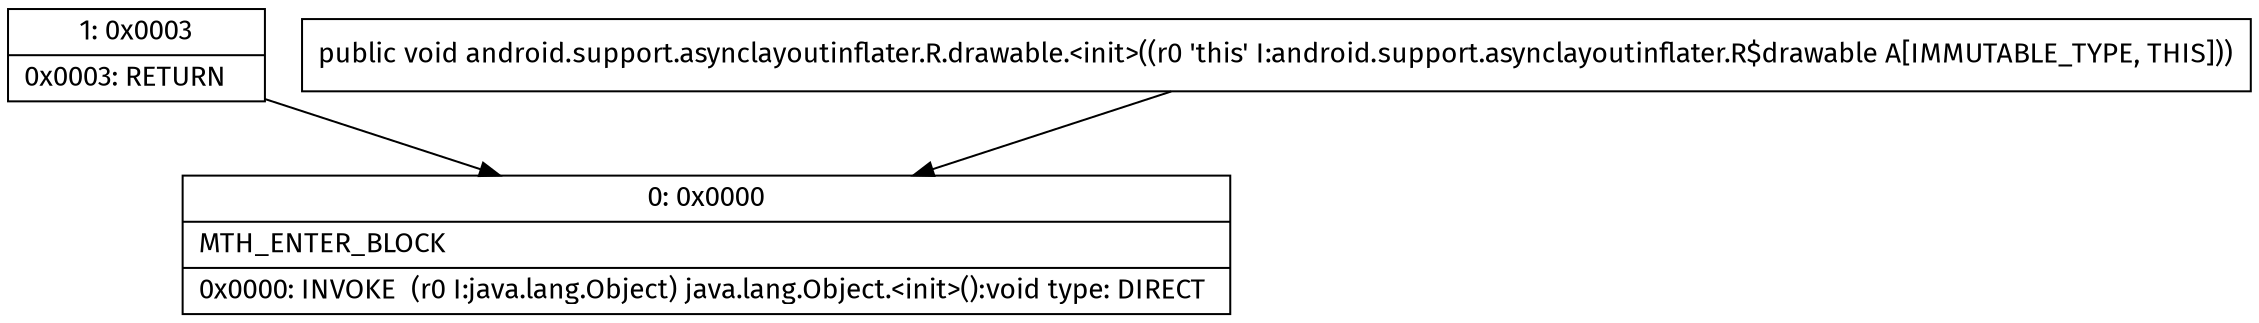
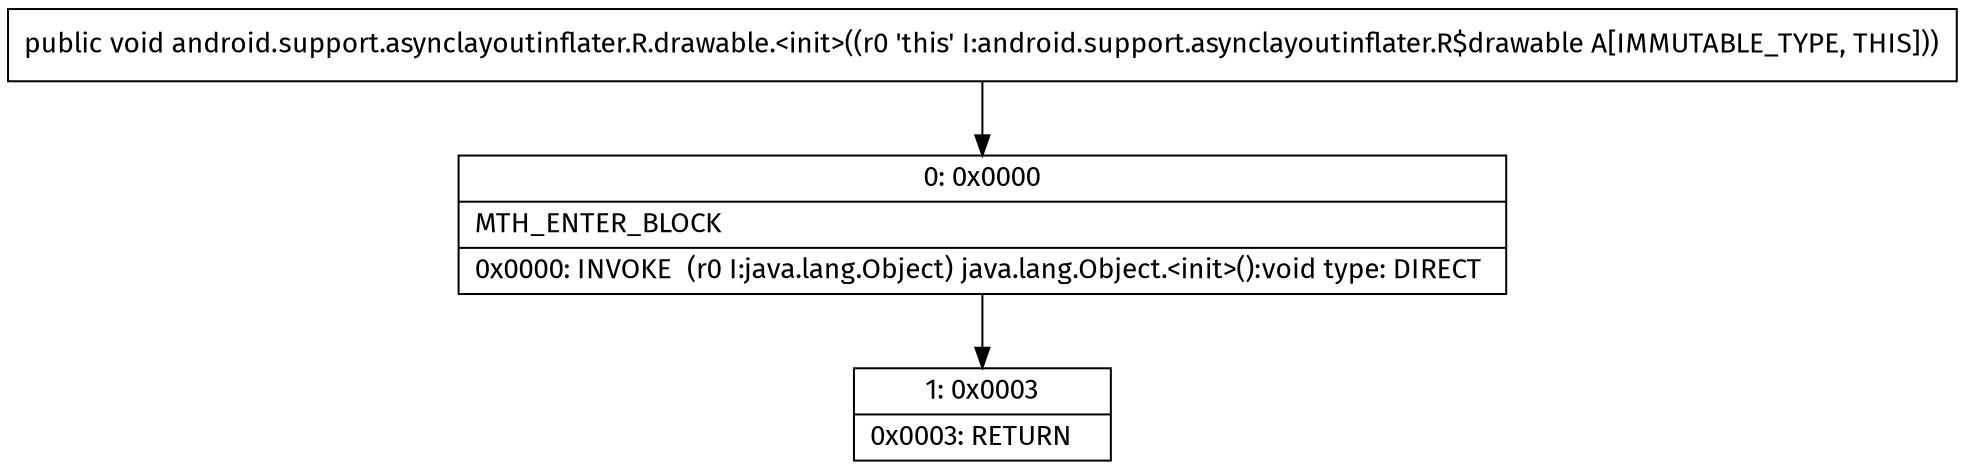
(373, 134) -> (982, 321)
